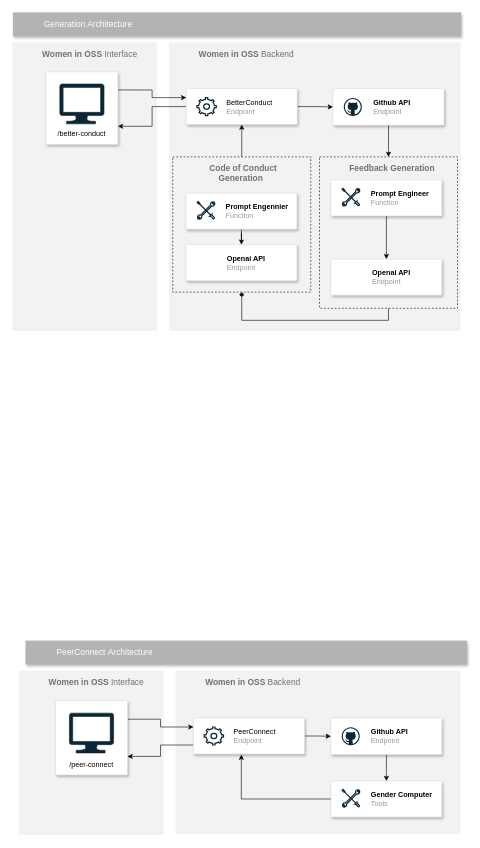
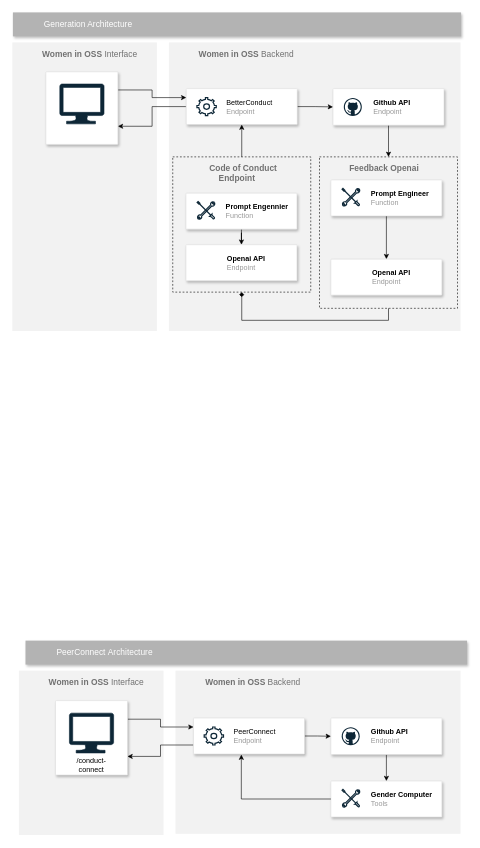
(82, 134) -> none
(392, 169) -> (383, 169)
(237, 174) -> (237, 174)
(92, 765) -> (92, 765)
